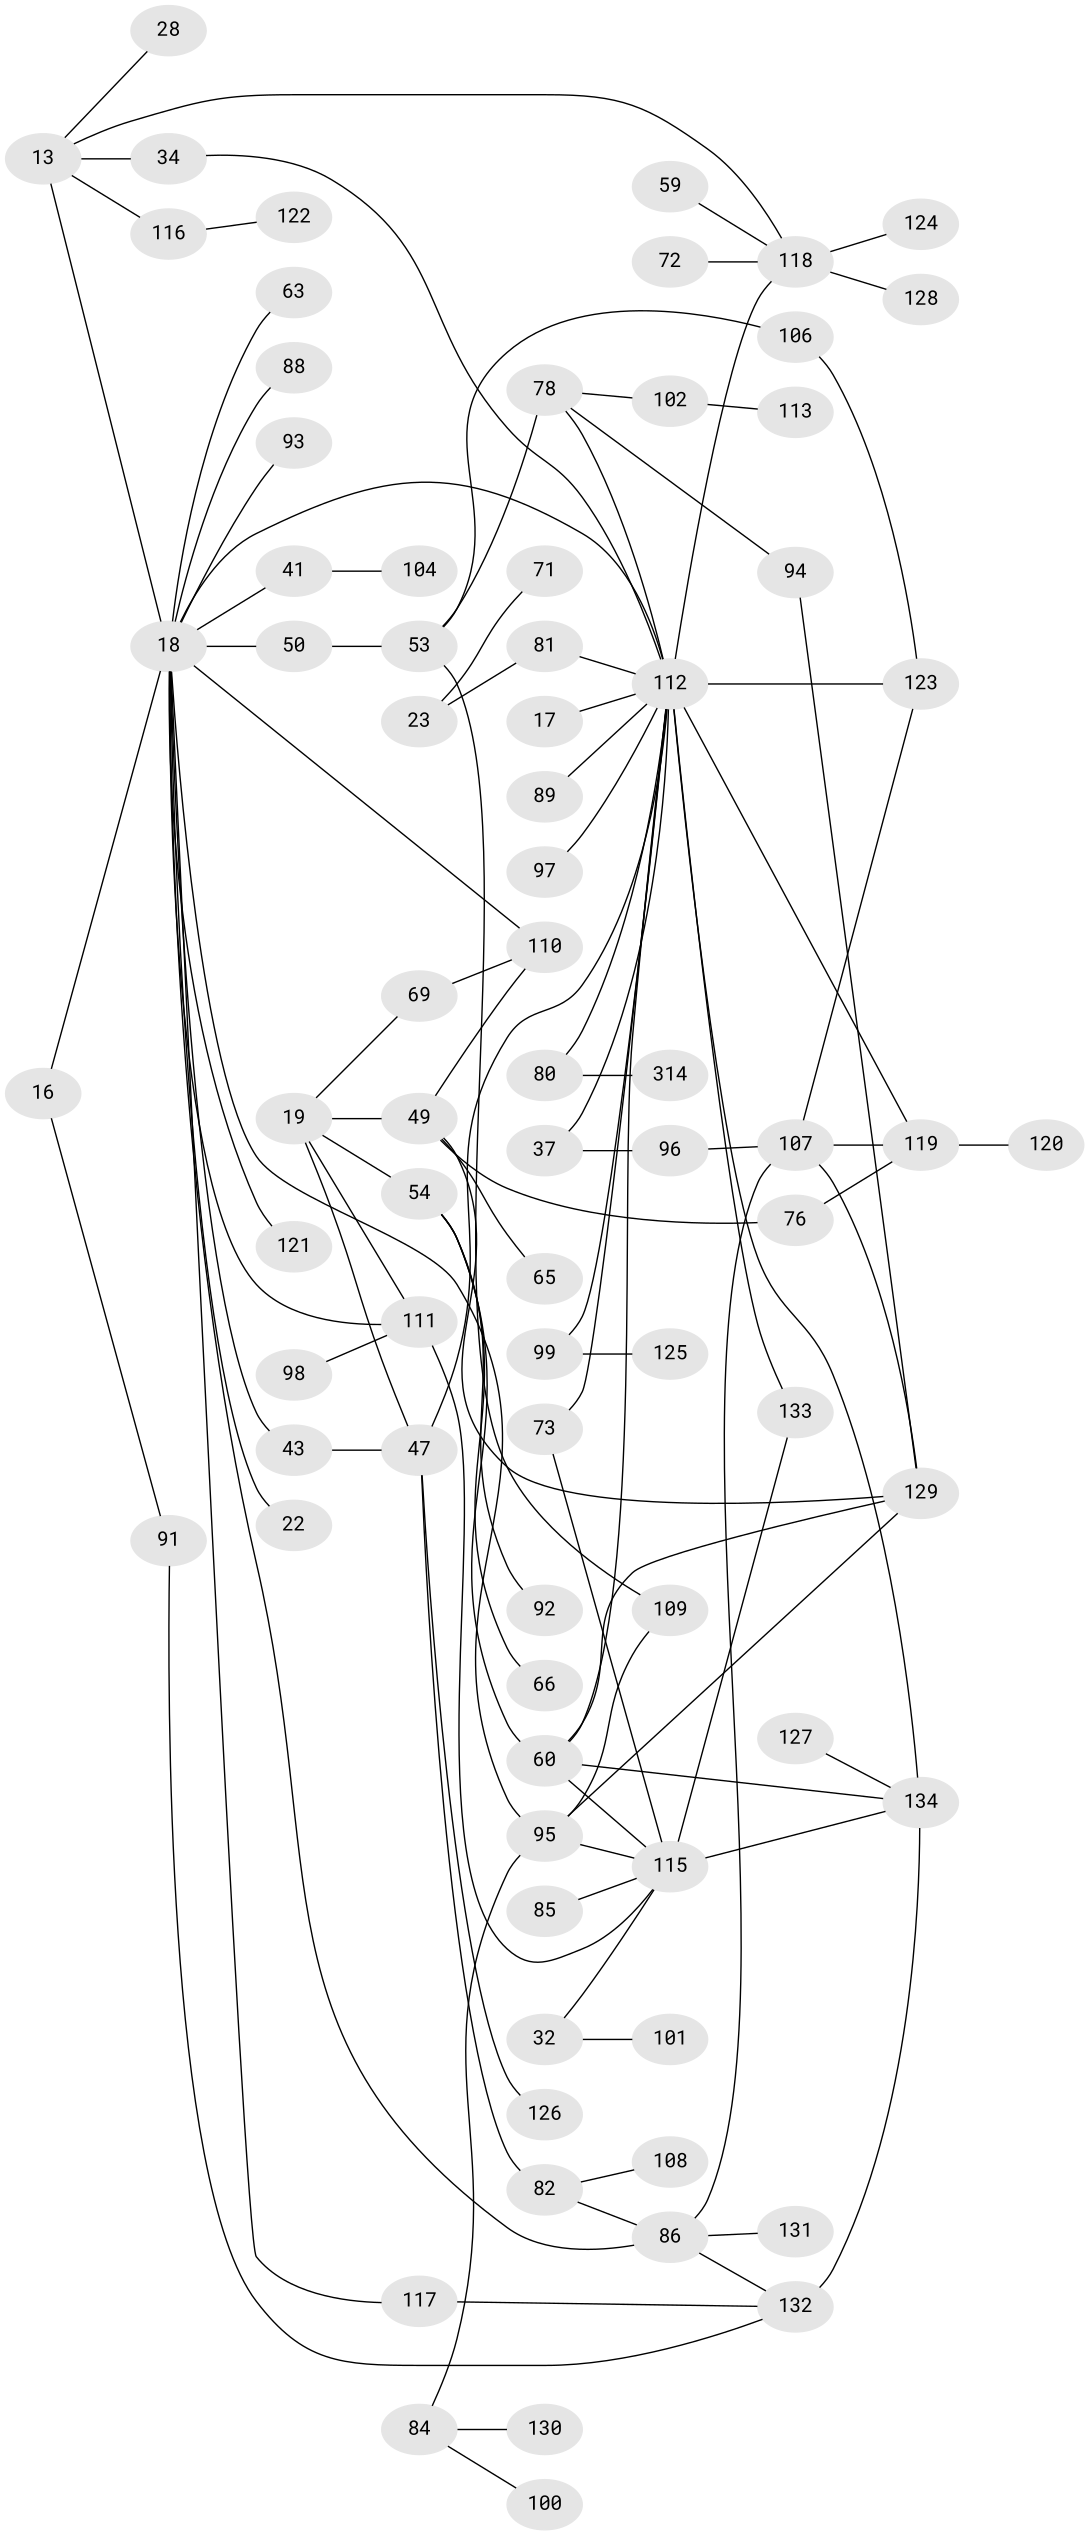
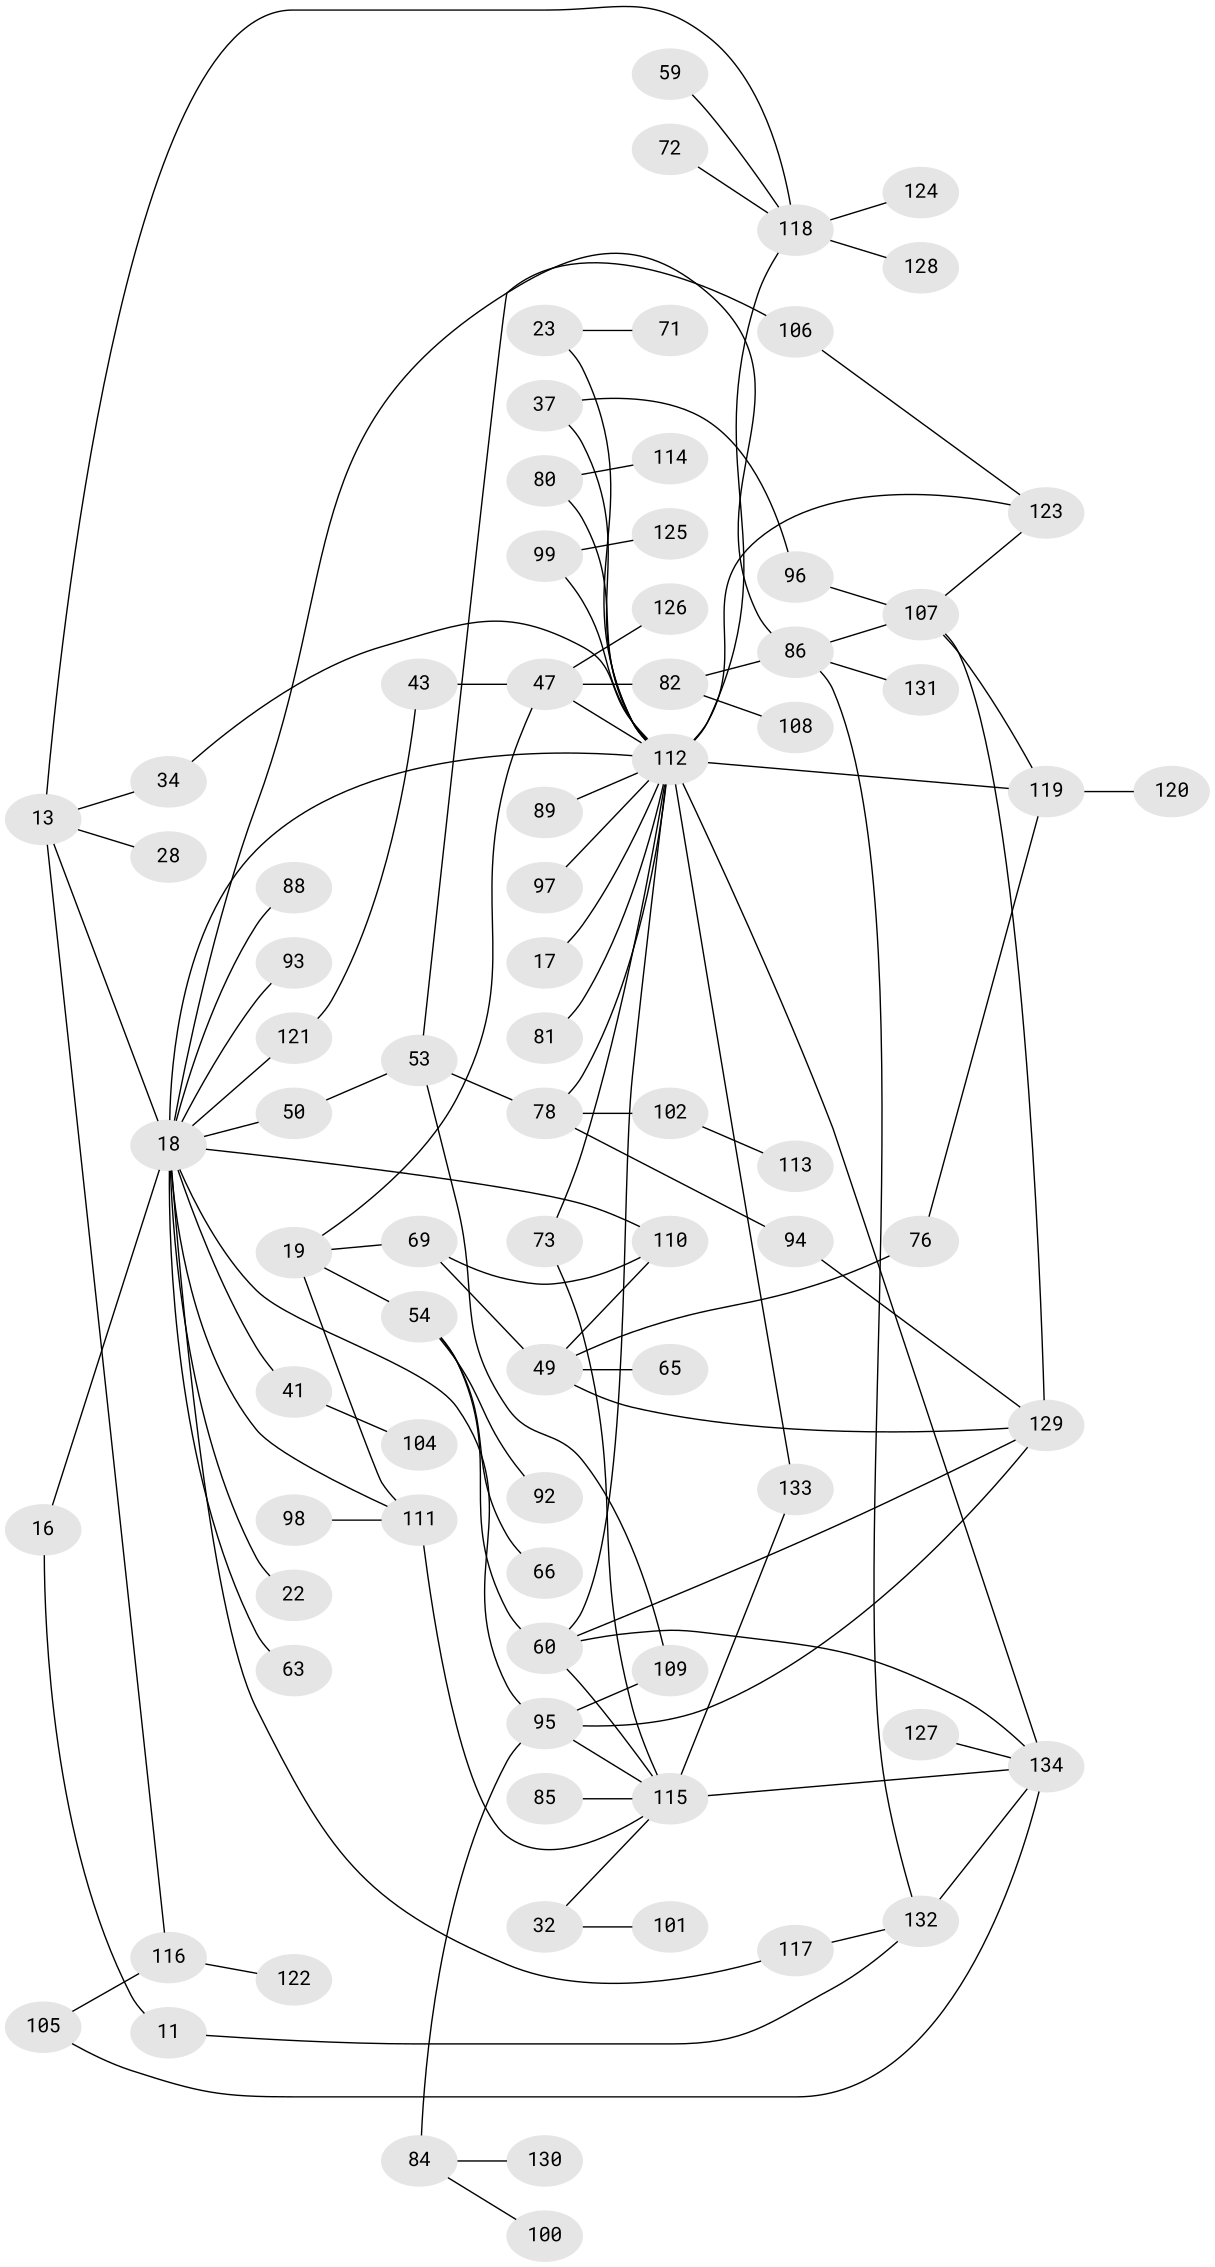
(482, 684) -> (610, 494)
(670, 1075) -> (670, 459)
(357, 1119) -> (482, 1305)
(210, 1210) -> (384, 870)
(169, 1541) -> (169, 2033)
none -> (43, 2027)
